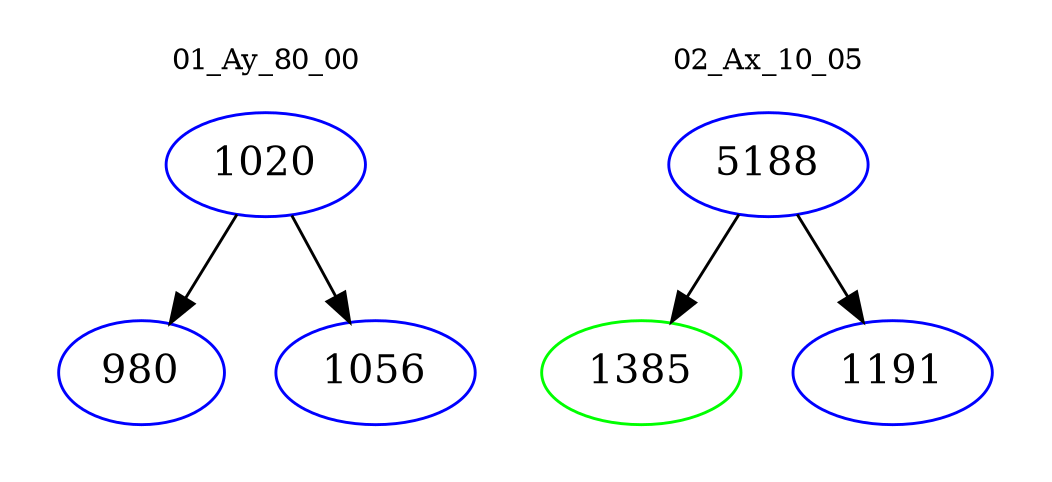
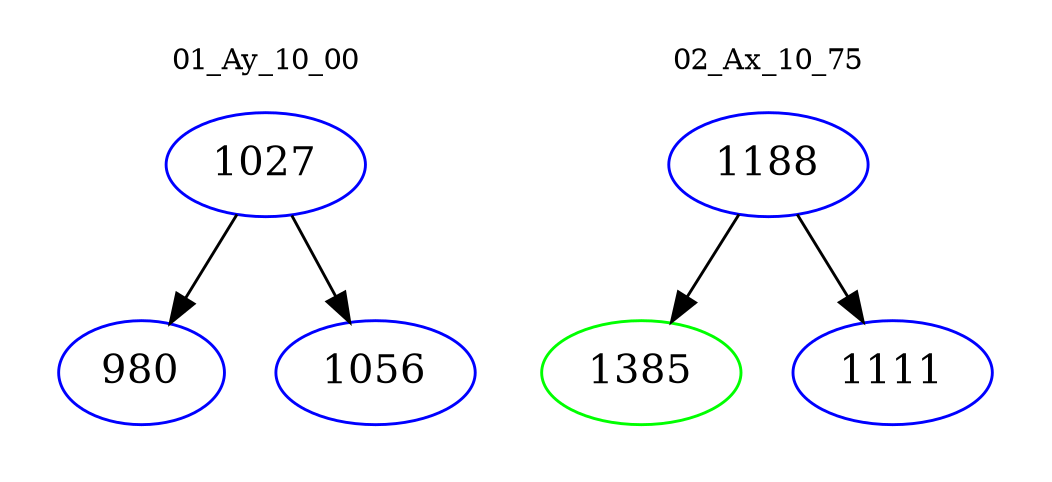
(266, 62) -> (266, 62)
(768, 62) -> (768, 62)
(266, 165) -> (266, 165)
(768, 165) -> (768, 165)
(893, 373) -> (893, 373)
